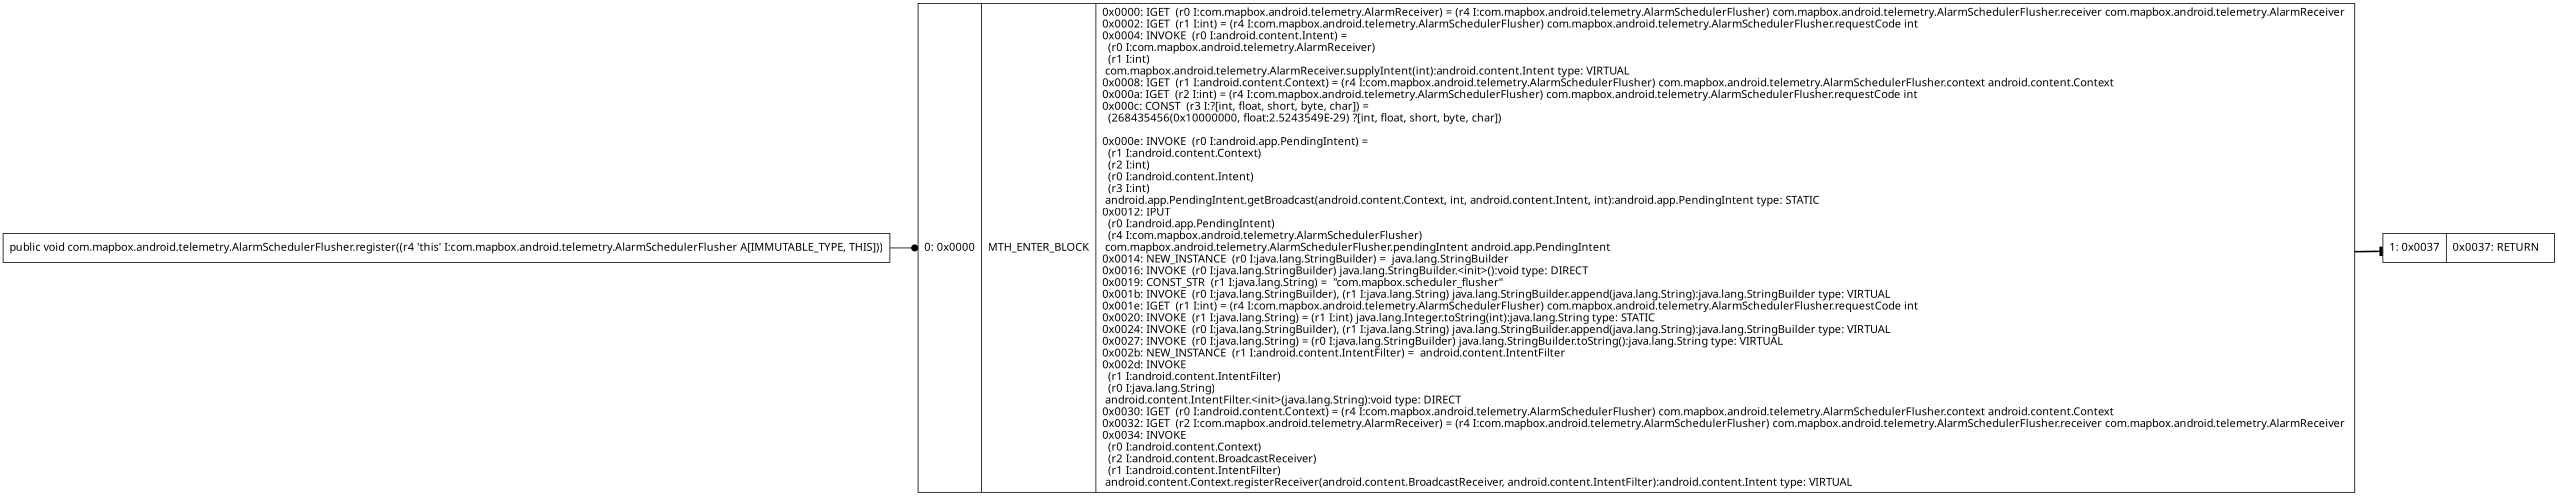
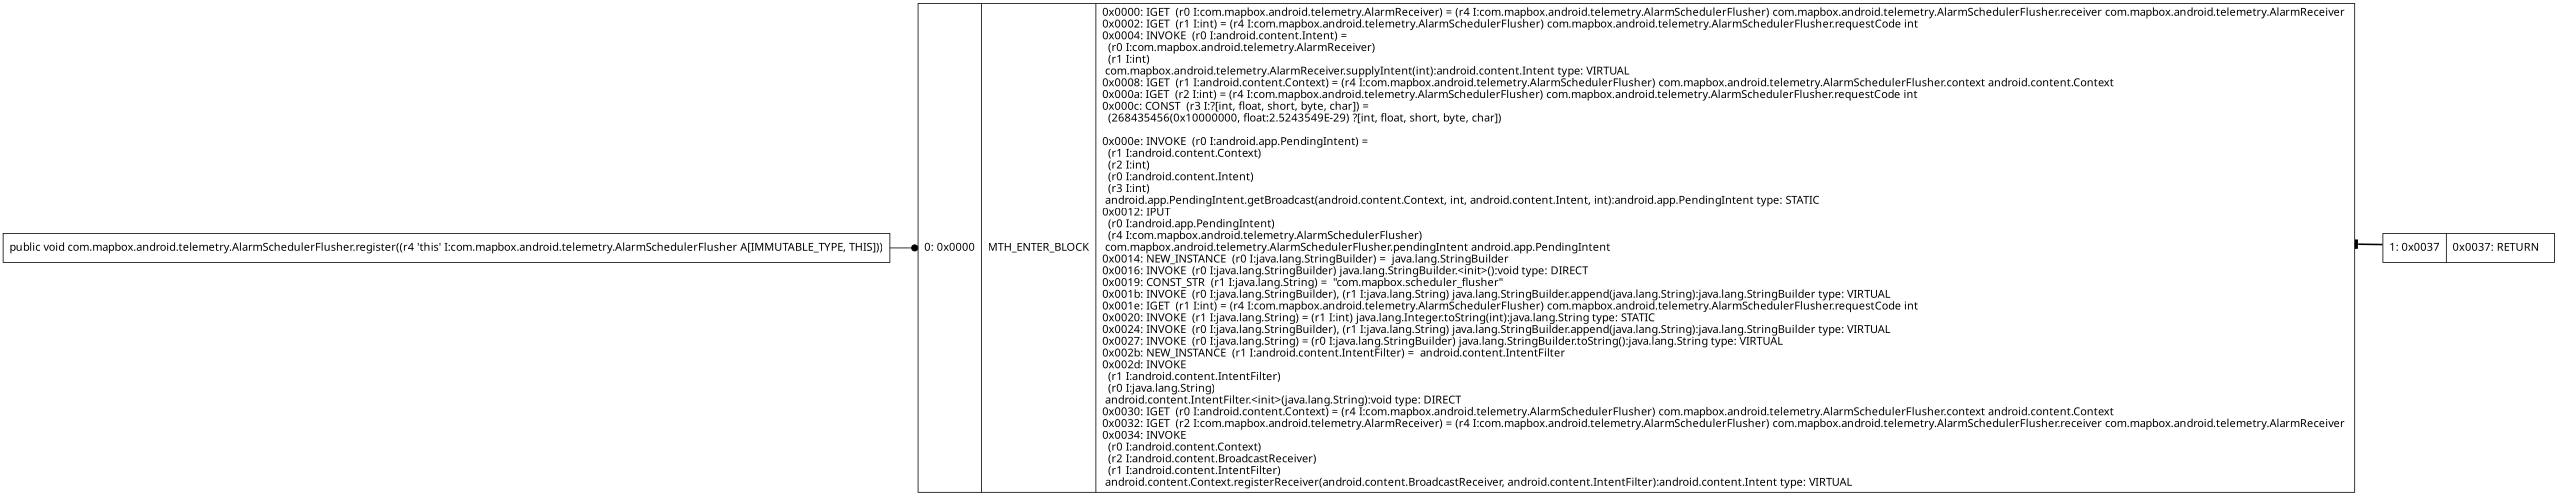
(2367, 252) -> (2371, 244)
